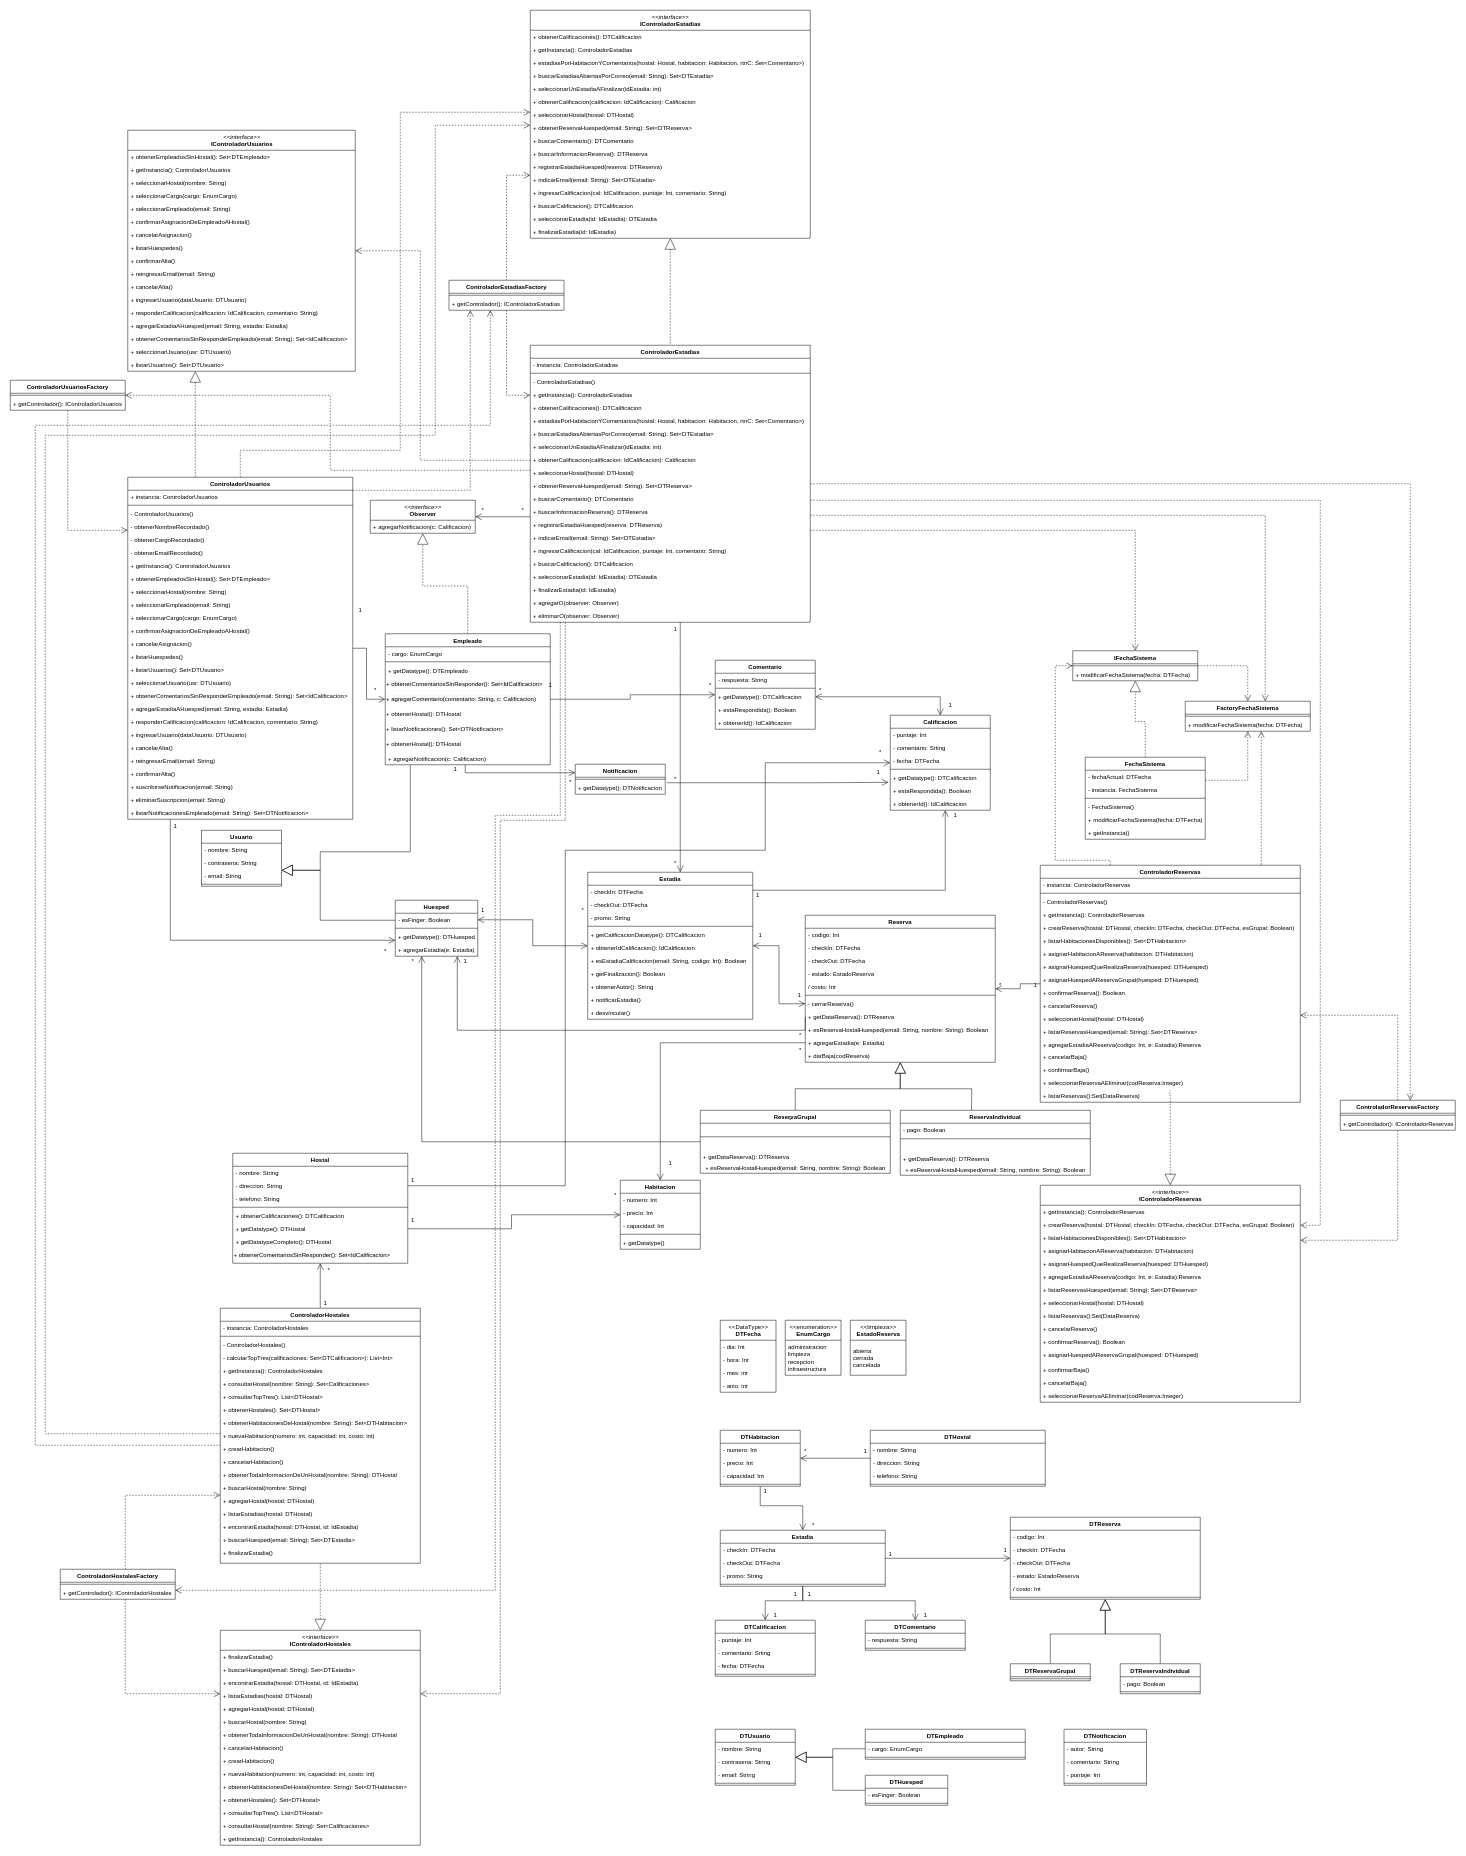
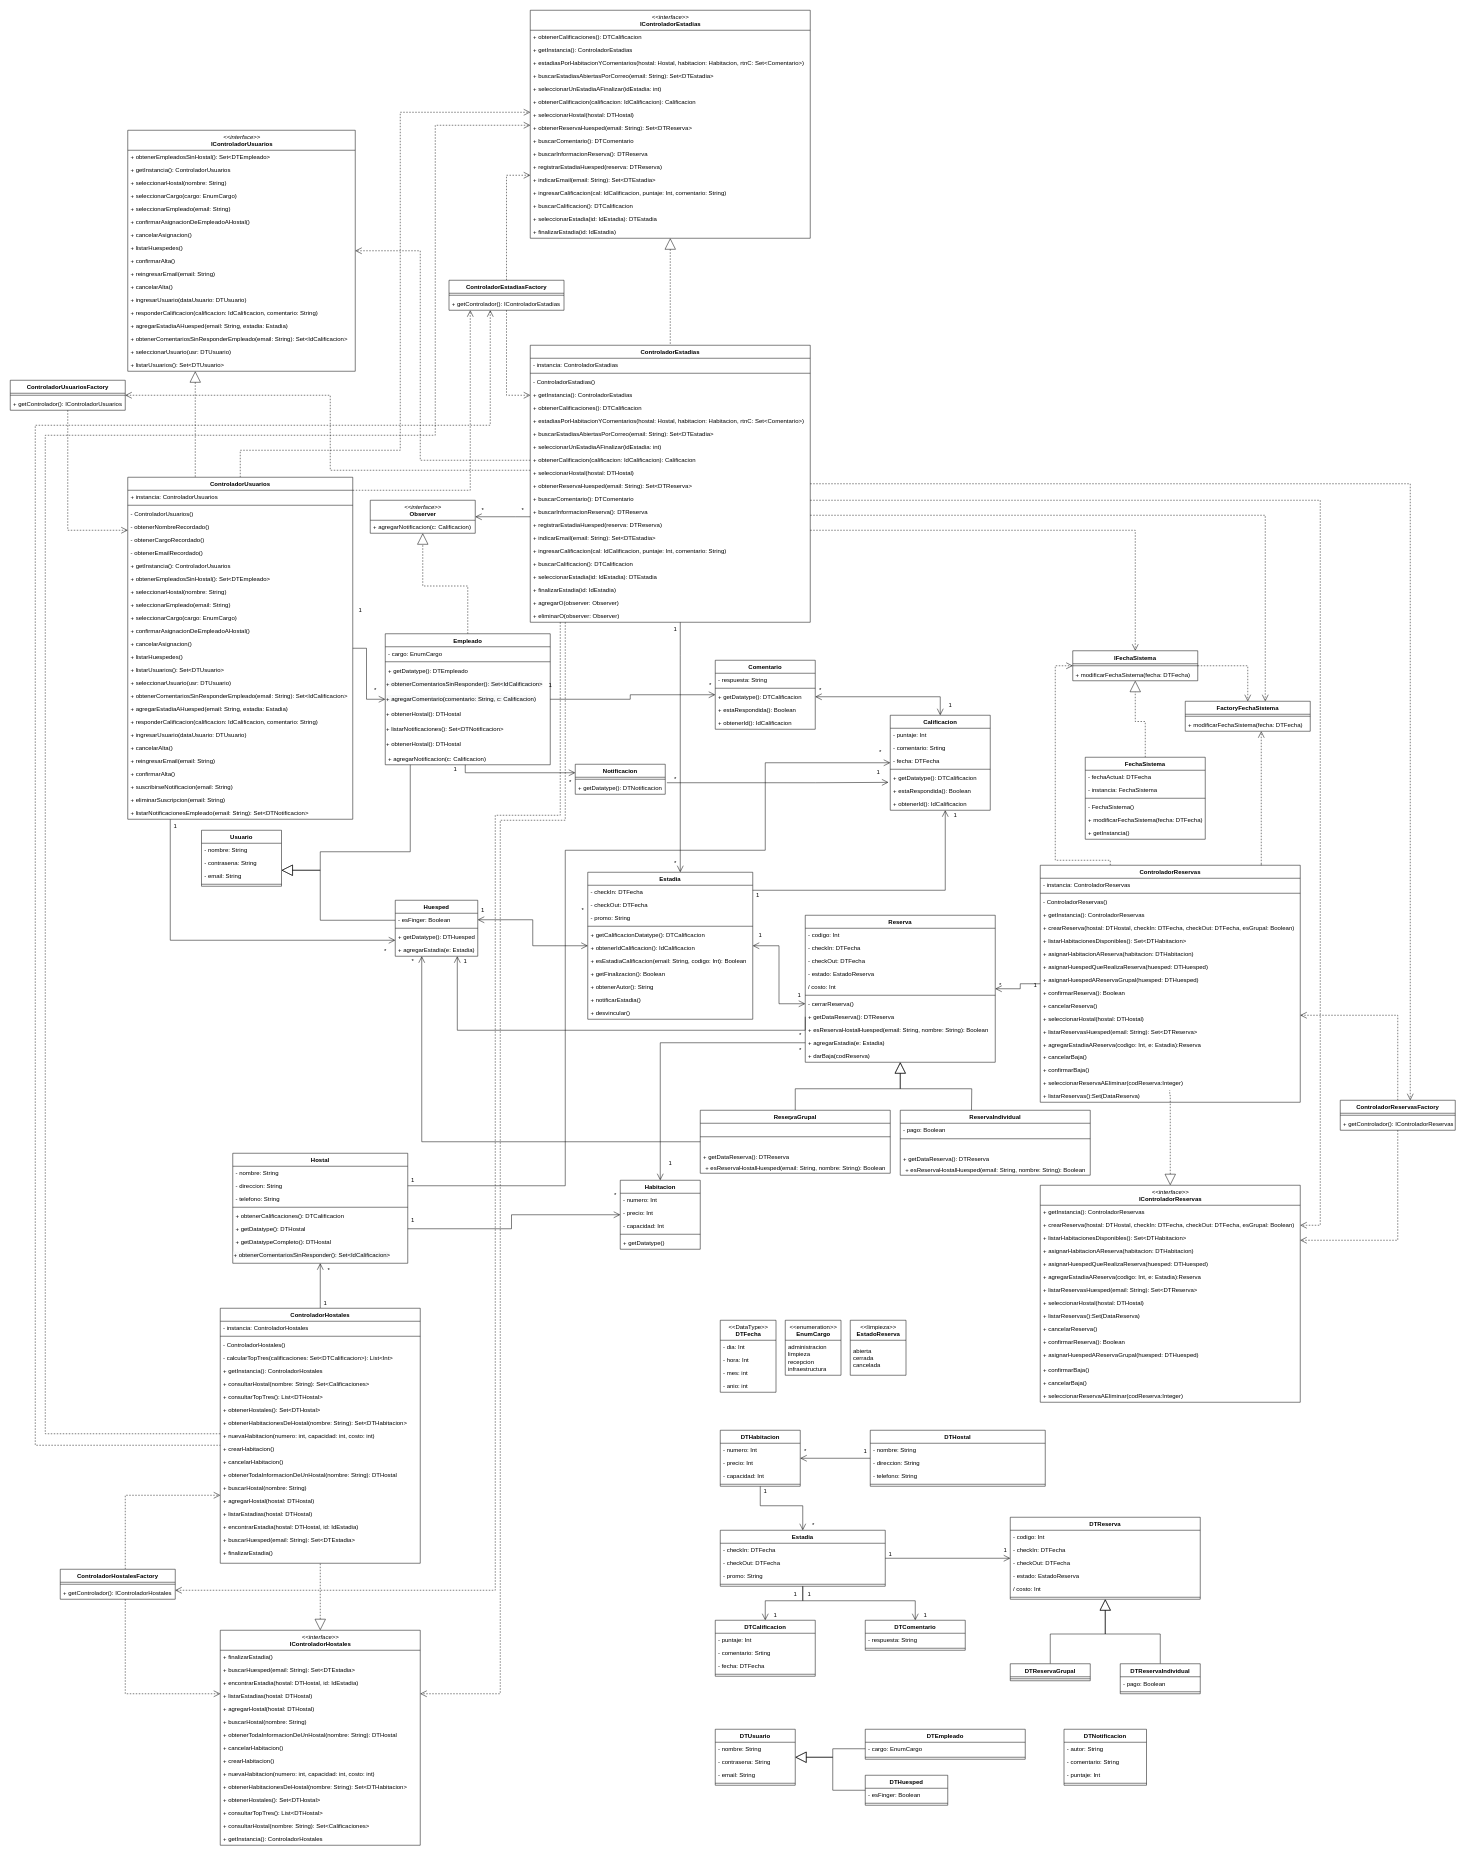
(1248, 780) -> none
